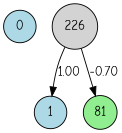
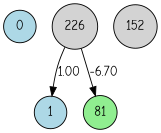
none -> (135, 26)
(104, 72) -> (103, 72)
